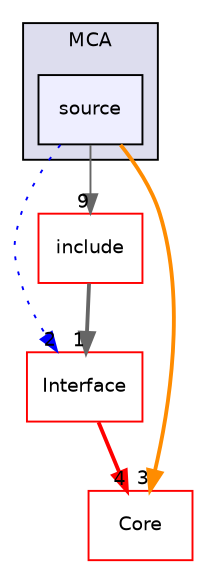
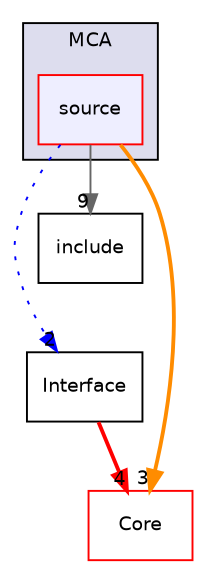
(90, 110) -> (90, 110)
(90, 248) -> (90, 248)
(88, 308) -> none
(85, 387) -> (85, 387)
